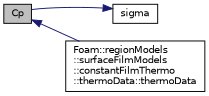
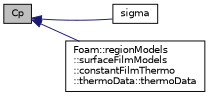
(67, 7) -> (77, 20)
